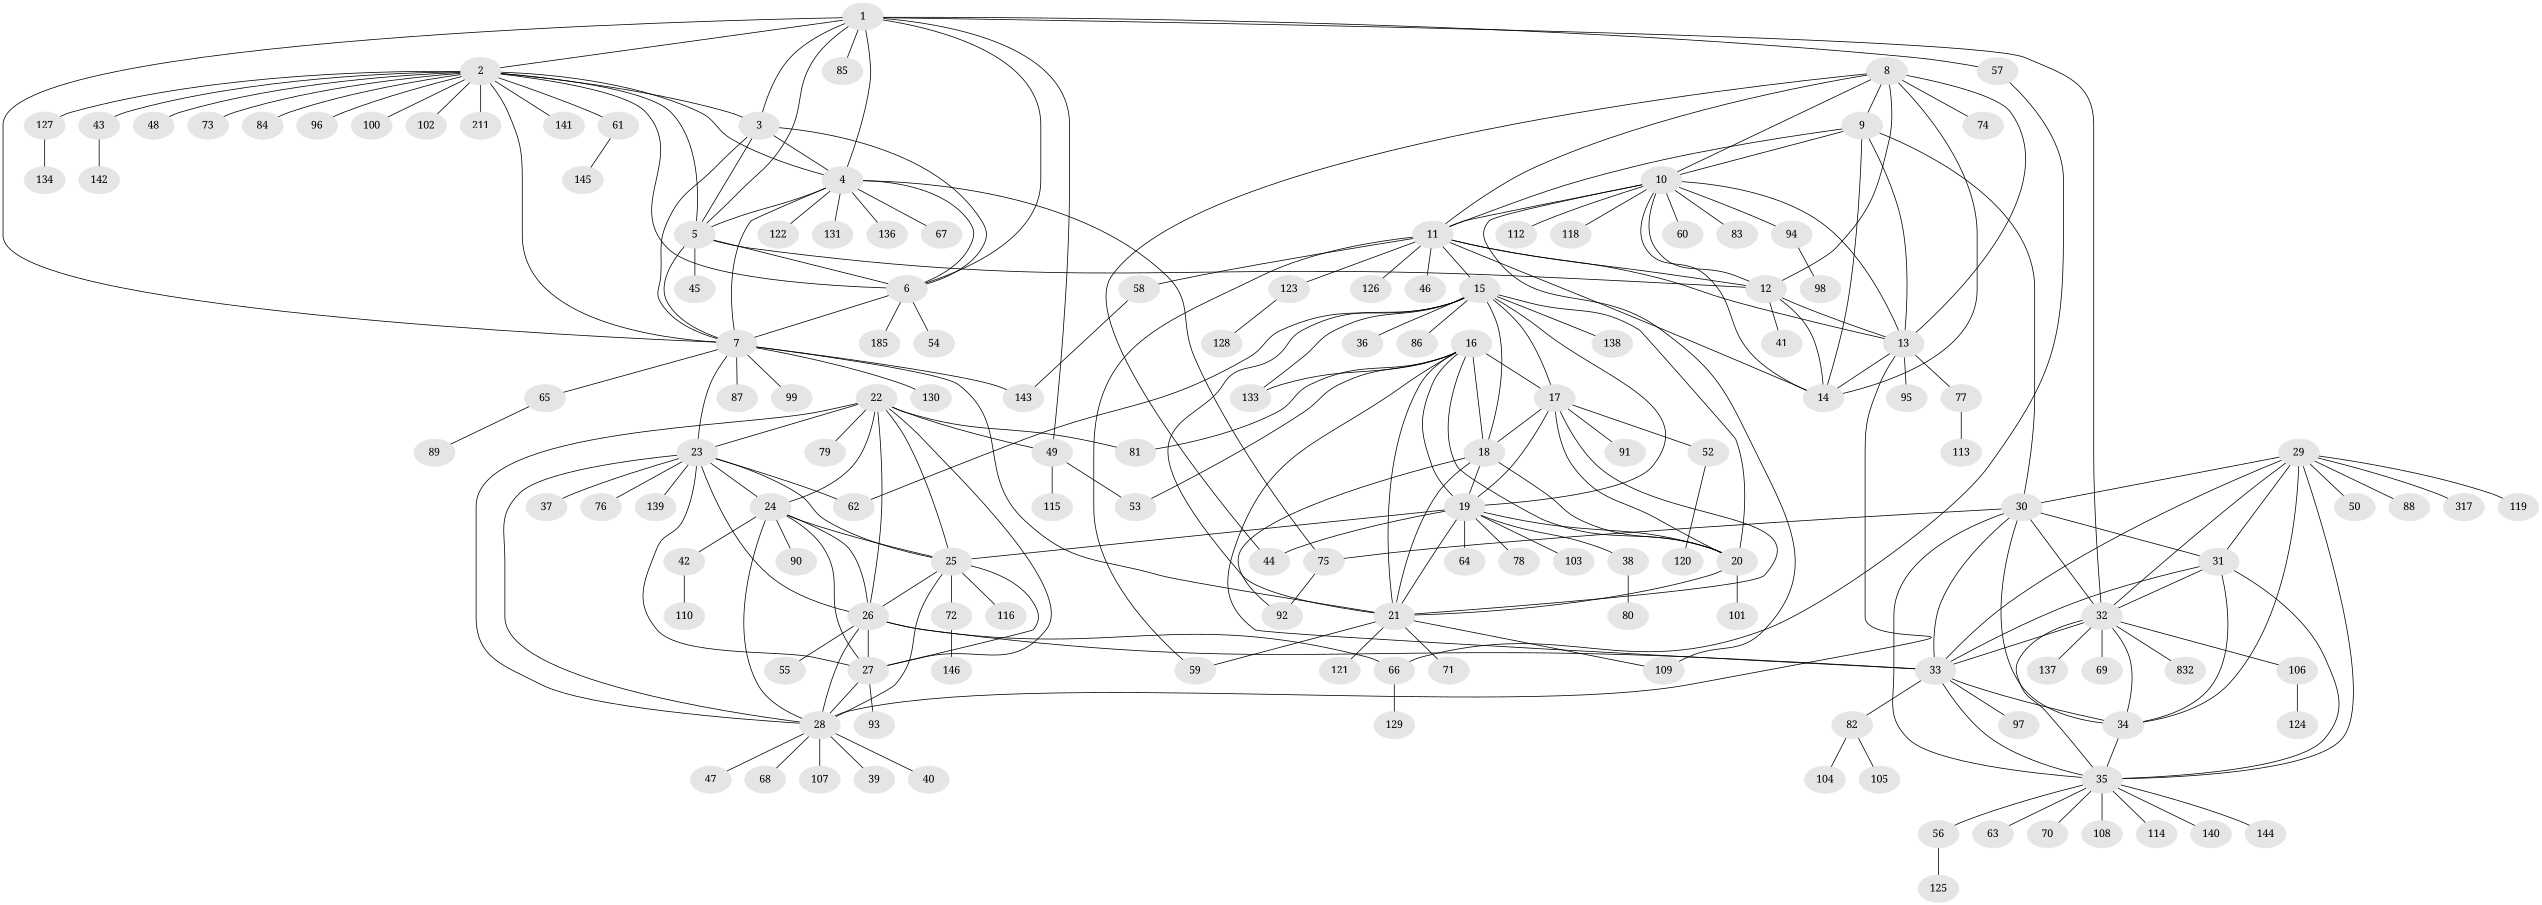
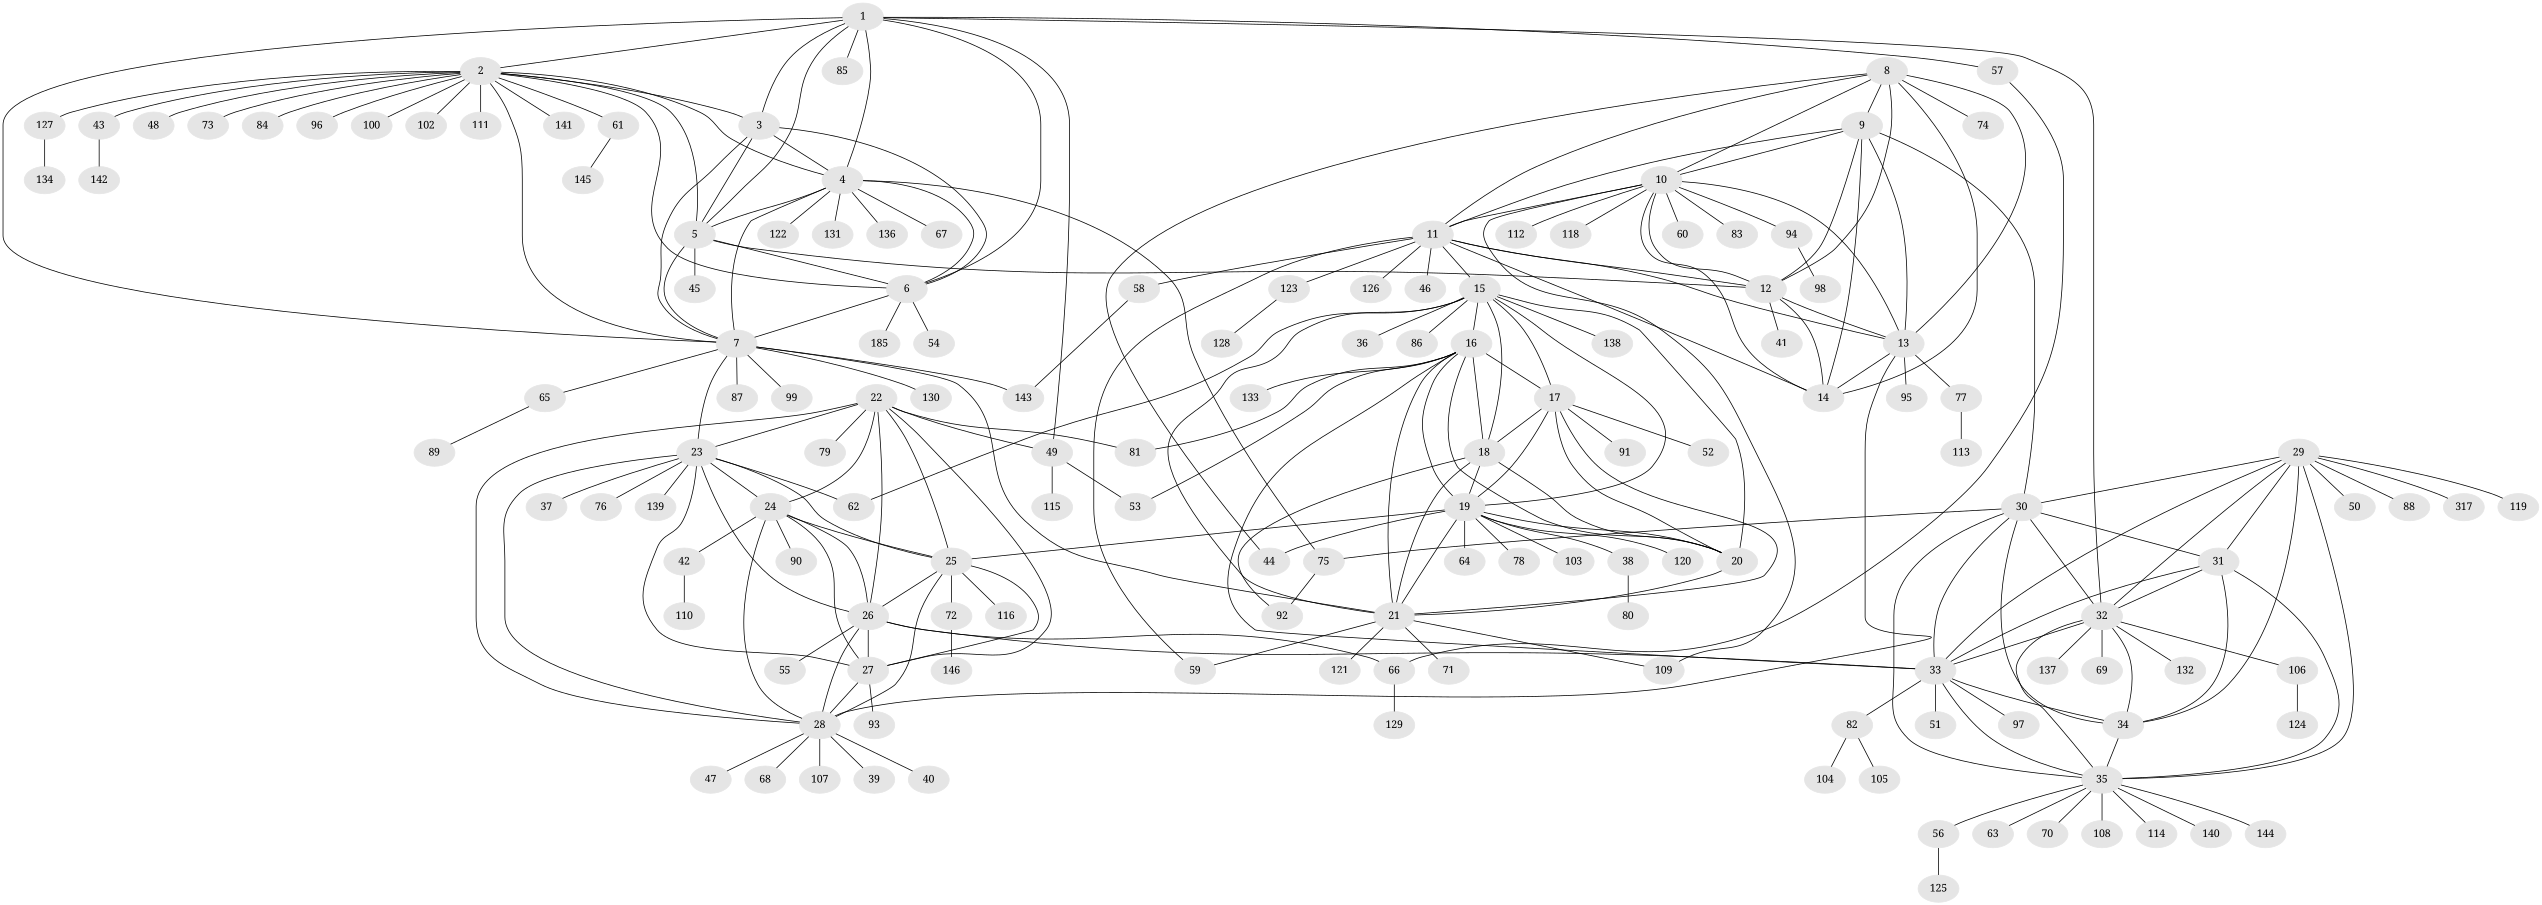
(481, 126) -> (481, 126)
none -> (1833, 218)
(1354, 322) -> (1476, 316)
(1697, 503) -> (1574, 534)
(1737, 616) -> none
(2185, 671) -> (2185, 671)
none -> (1936, 725)
